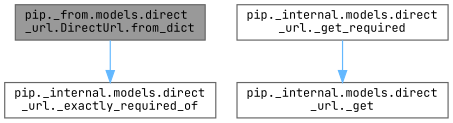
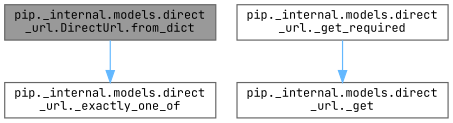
(110, 22) -> (110, 22)
(110, 100) -> (110, 100)
